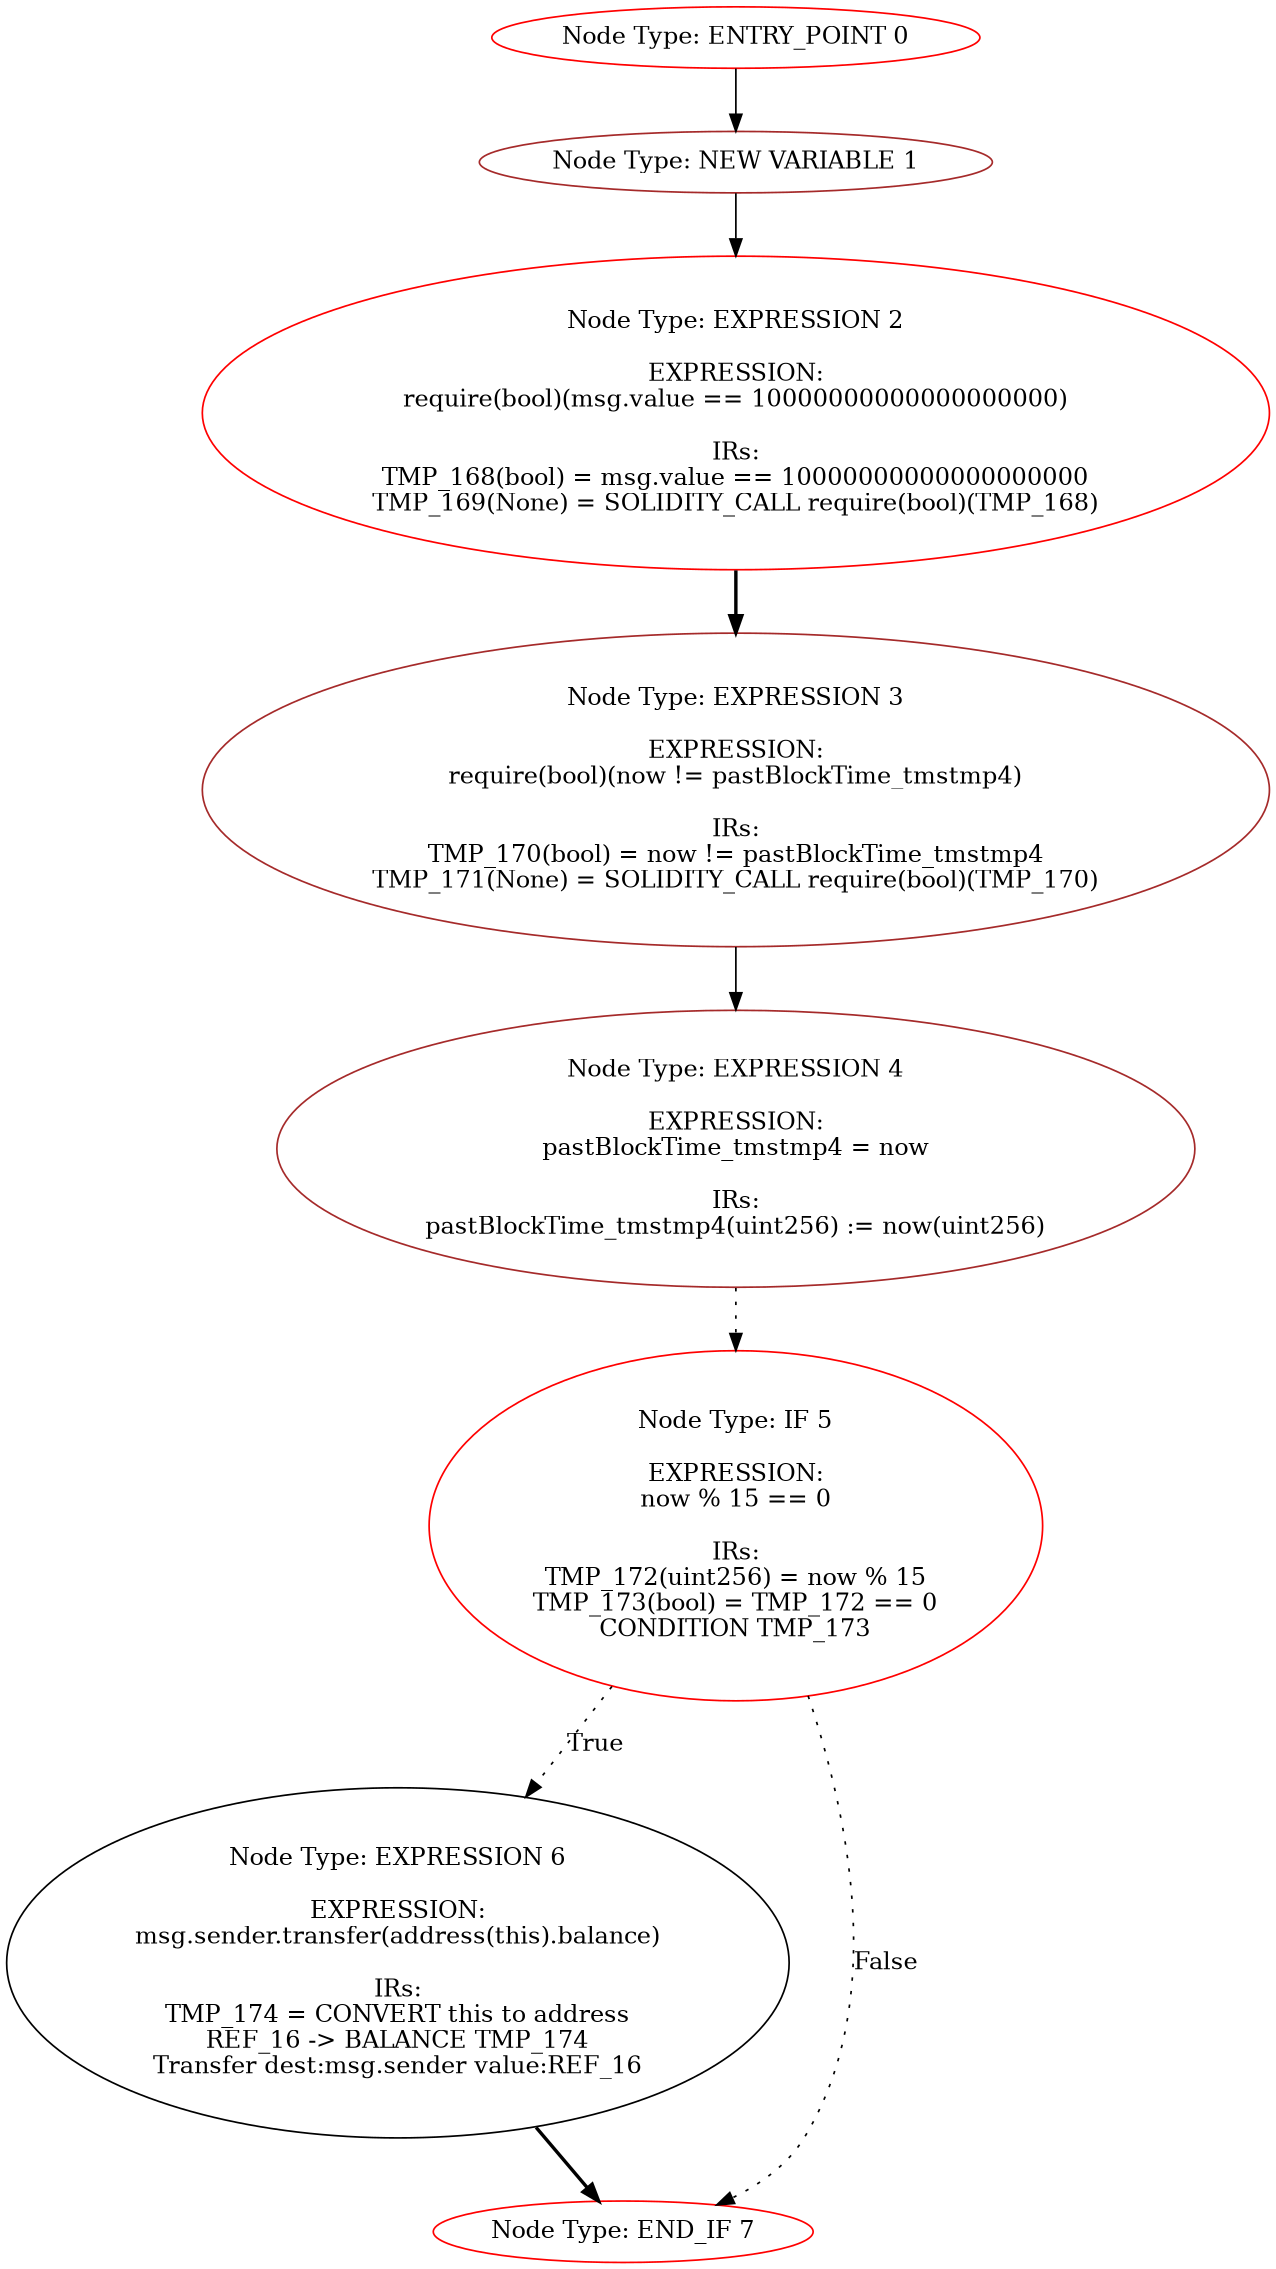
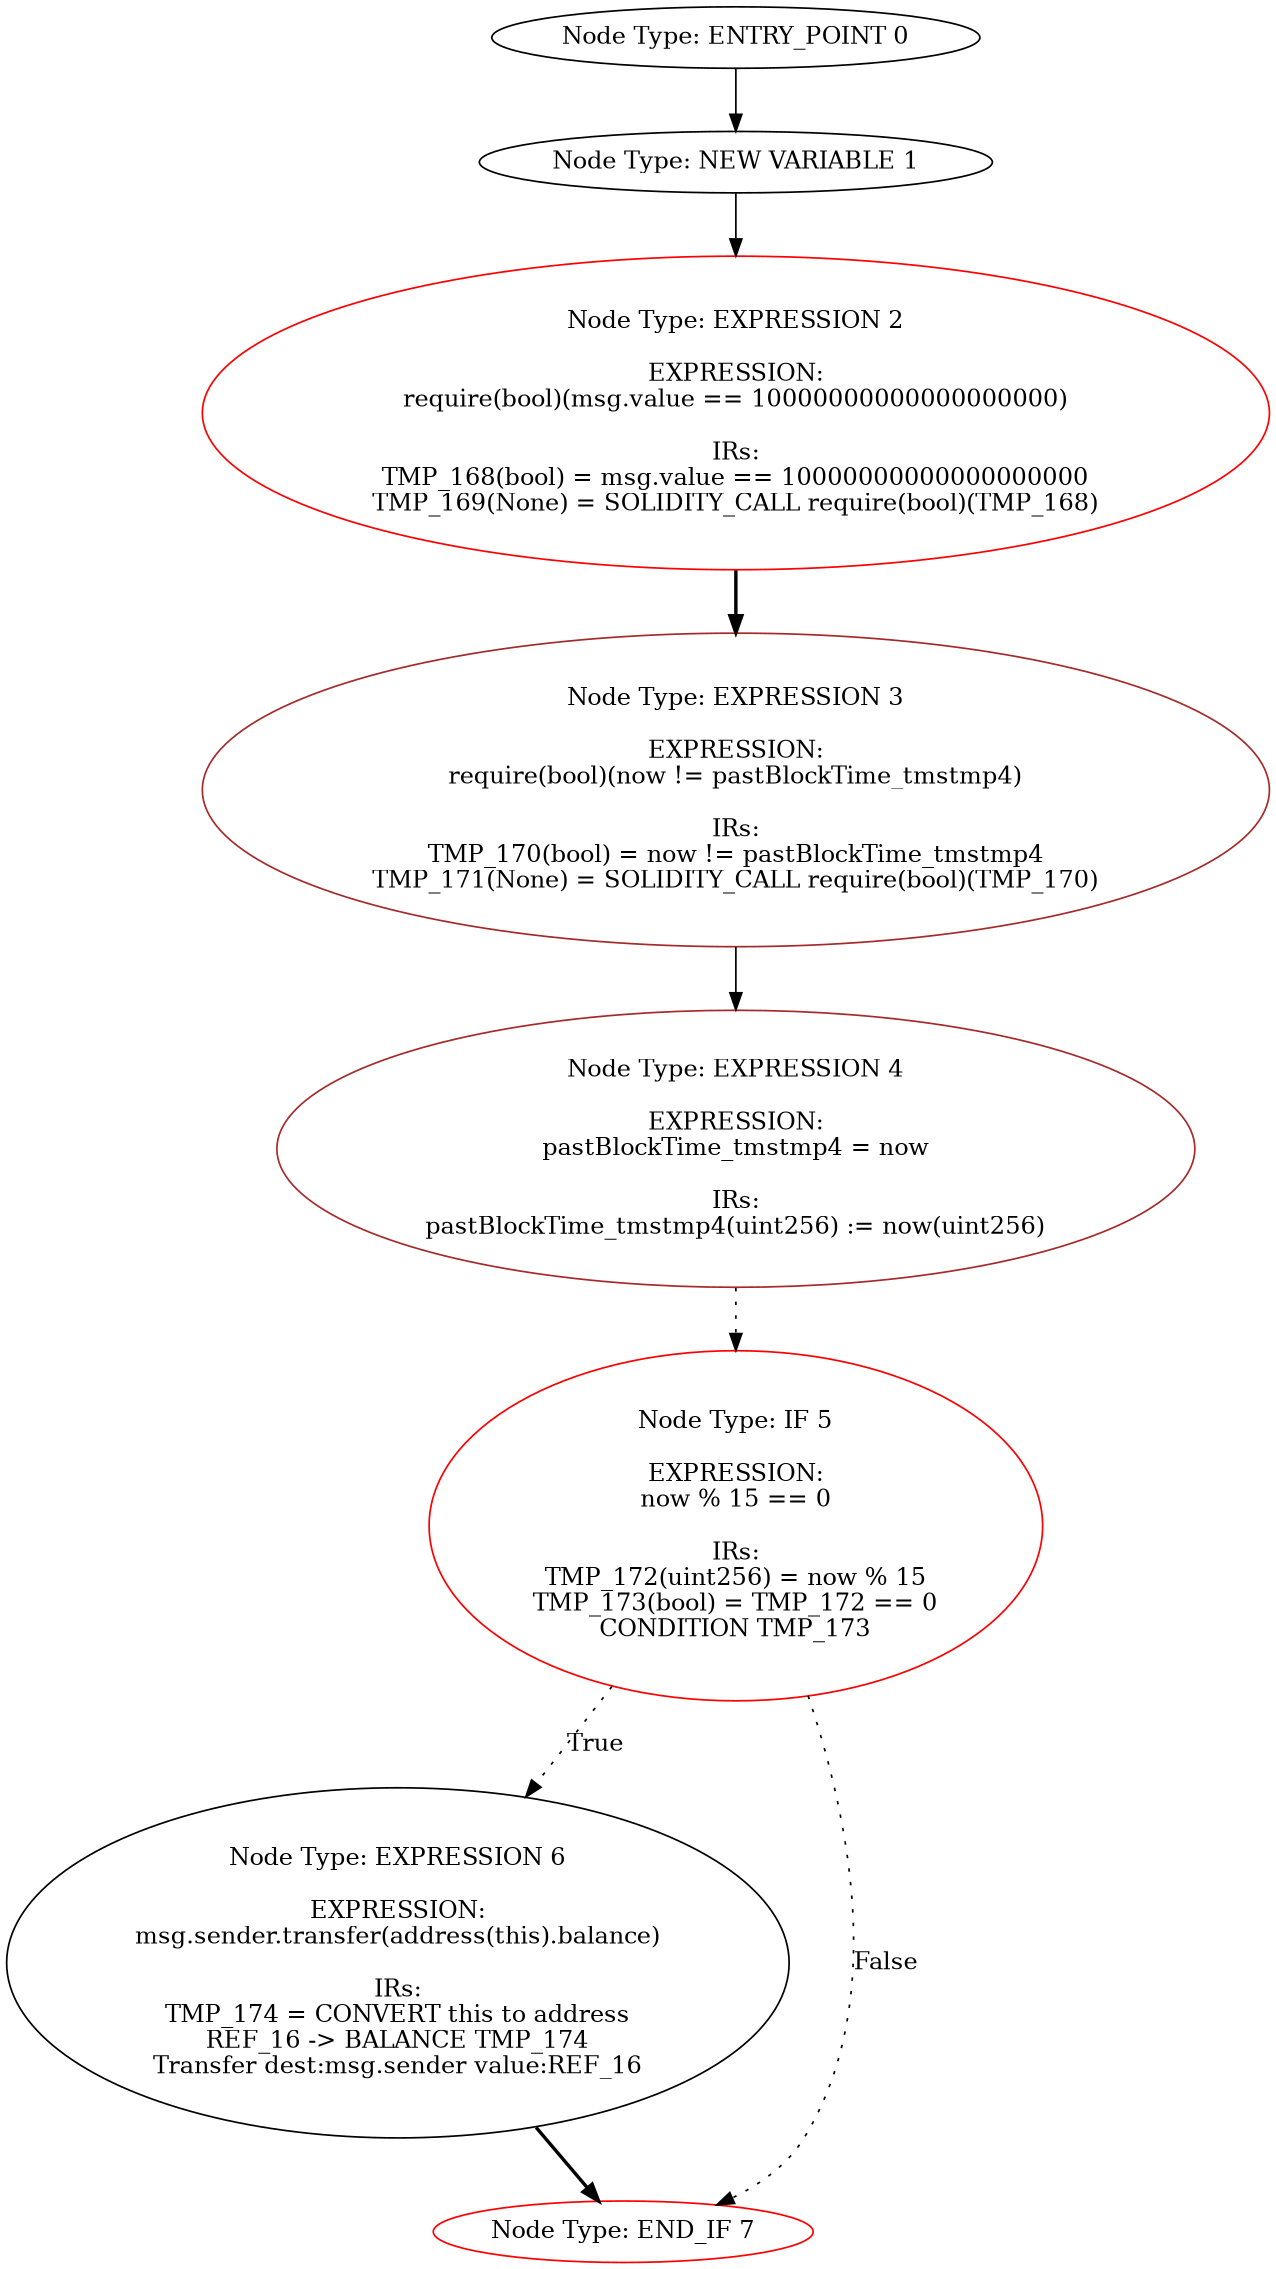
(736, 38) -> (736, 38)
(736, 162) -> (736, 162)
